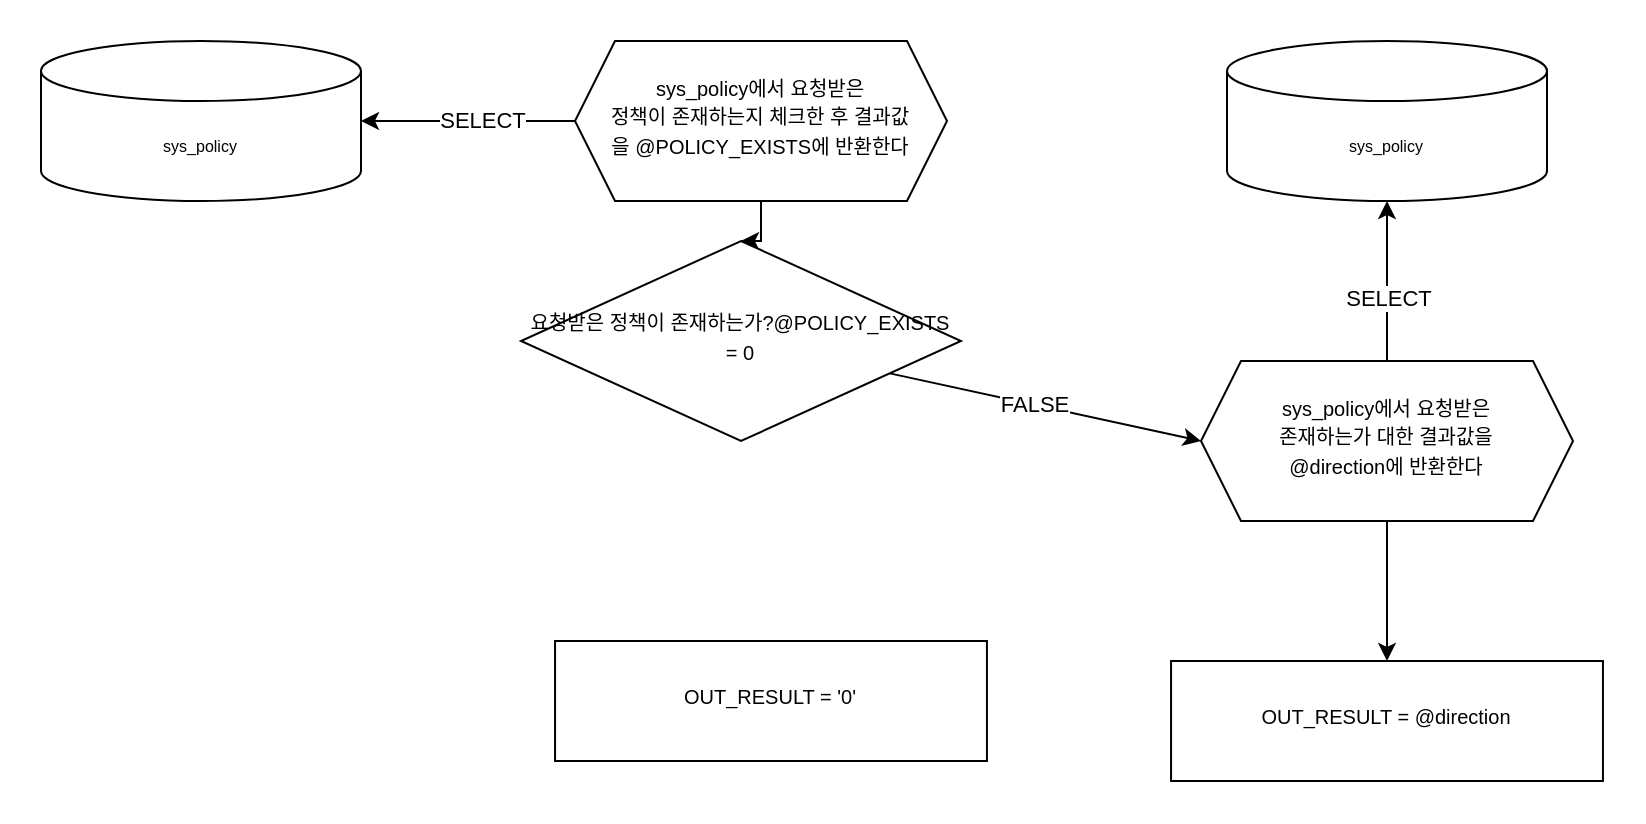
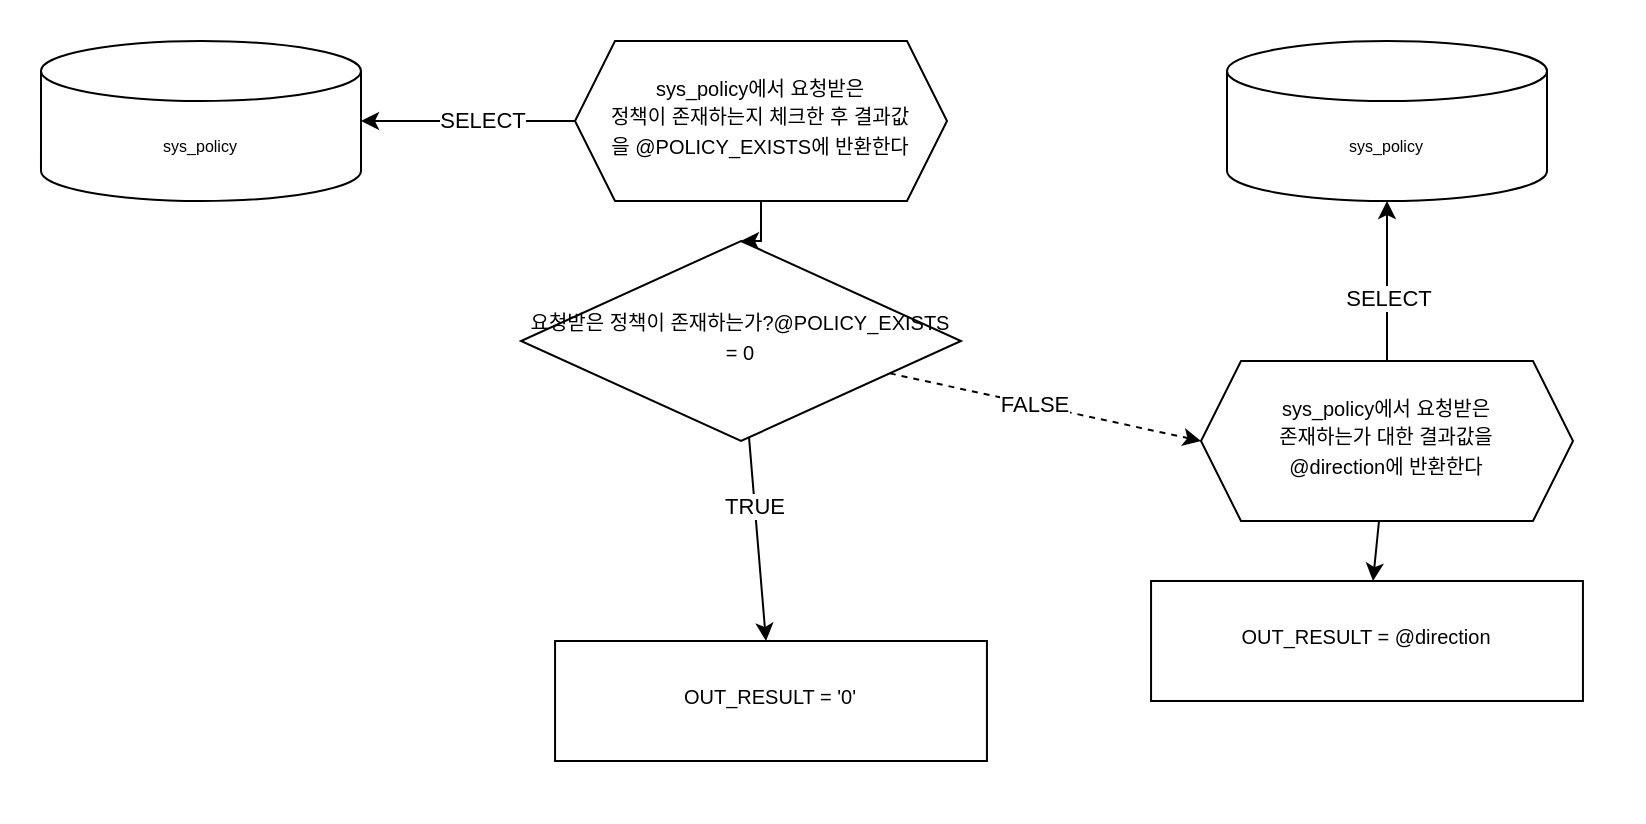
(1128, 425) -> (1128, 425)
none -> (757, 532)
(1387, 721) -> (1367, 641)
